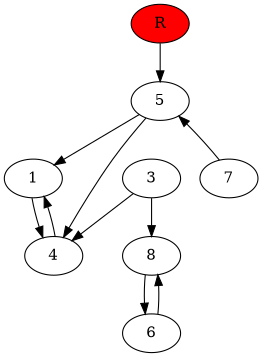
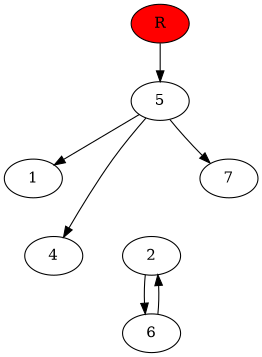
(203, 142) -> (186, 138)
(152, 178) -> none
(35, 213) -> none
(52, 221) -> none
(152, 256) -> (152, 256)
